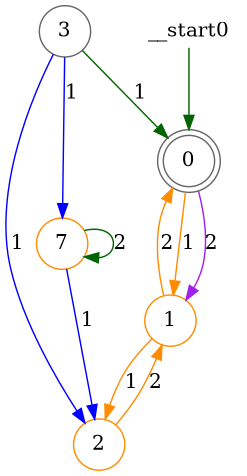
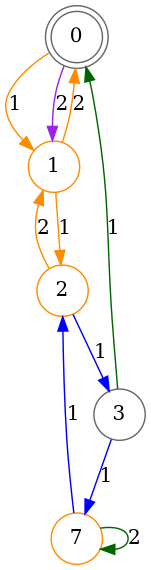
(189, 31) -> none
(6, 236) -> (88, 346)
